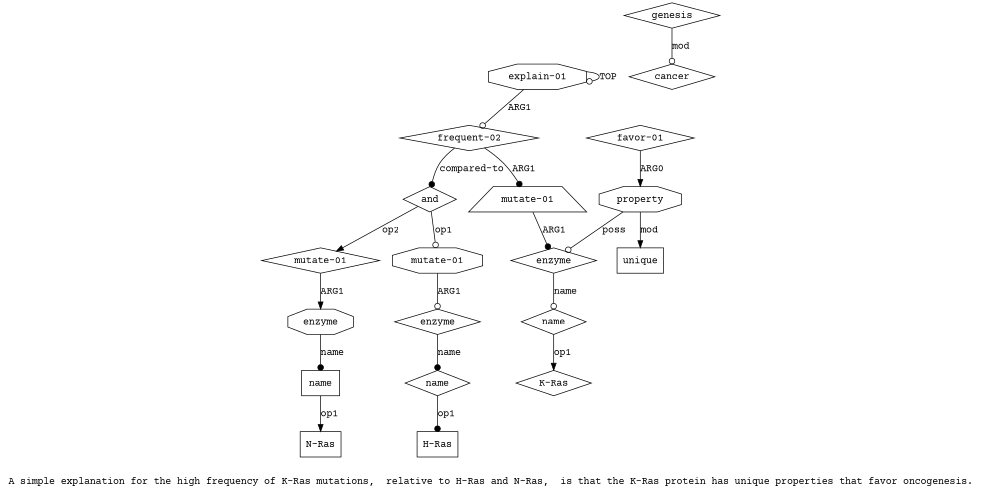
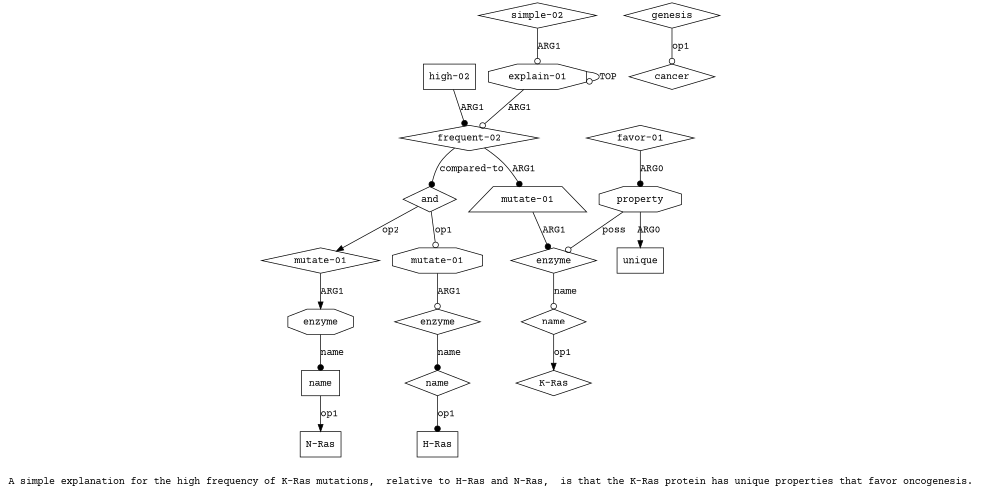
none -> (537, 15)
(681, 46) -> (681, 46)
none -> (449, 77)
(640, 166) -> (640, 166)
(649, 230) -> (649, 230)
